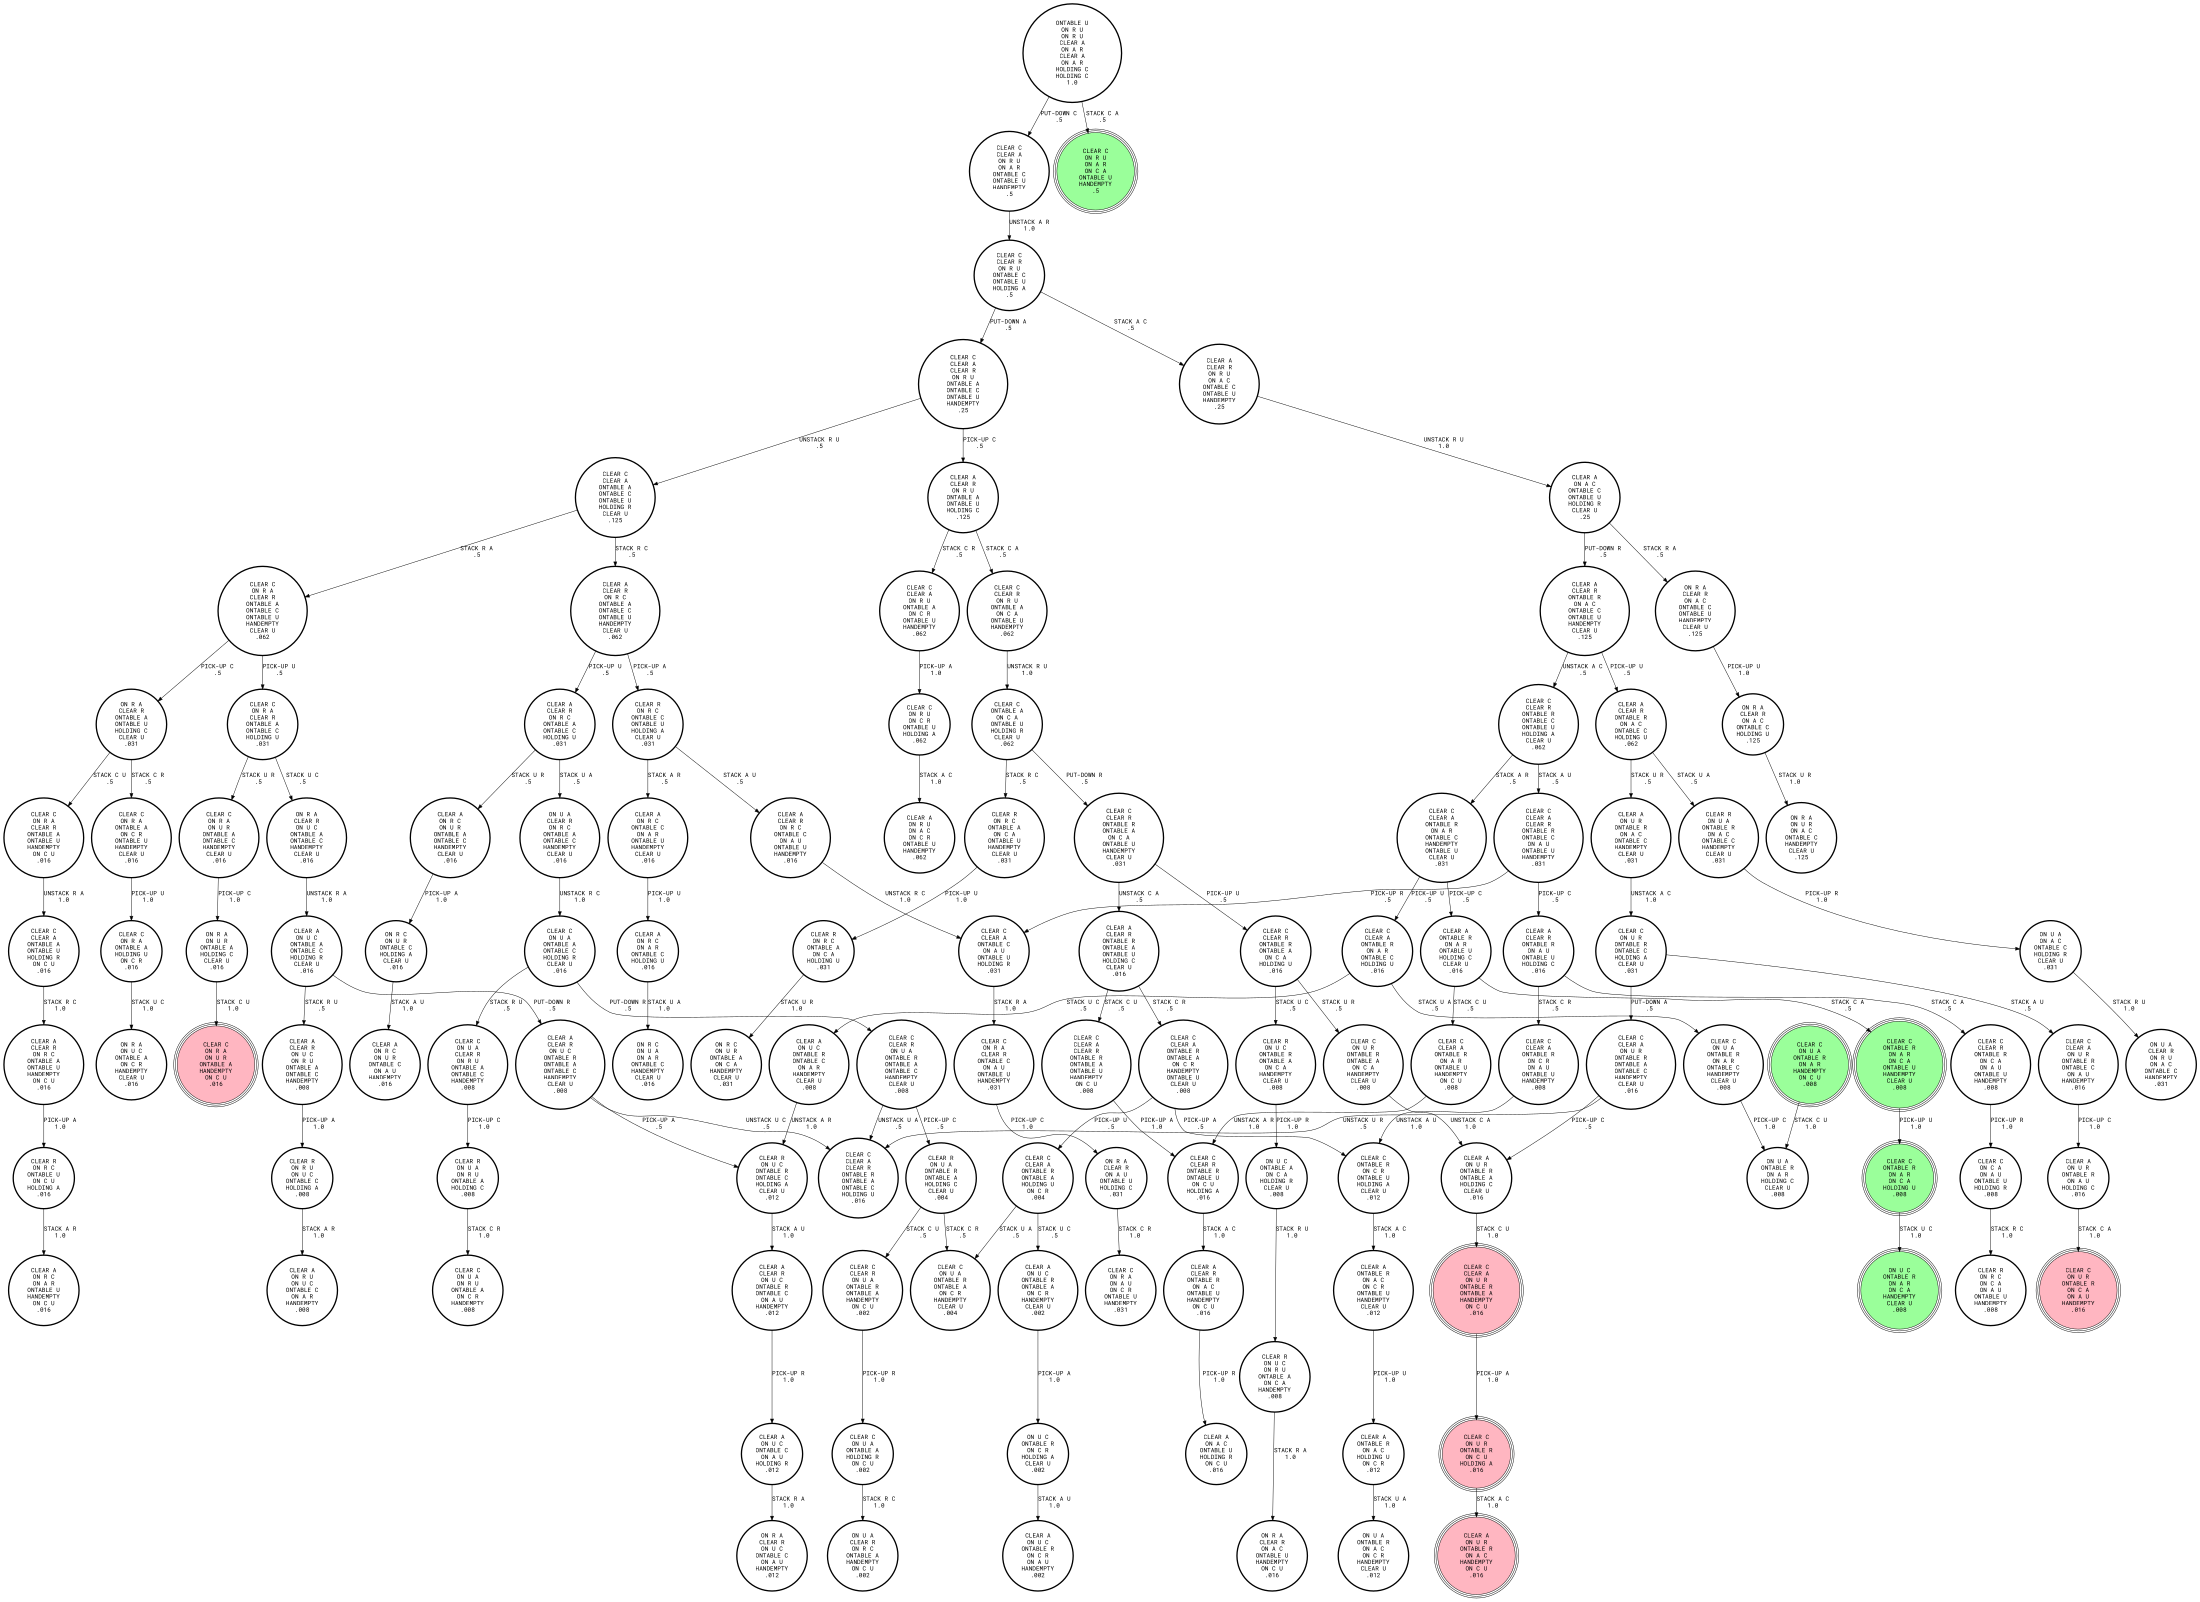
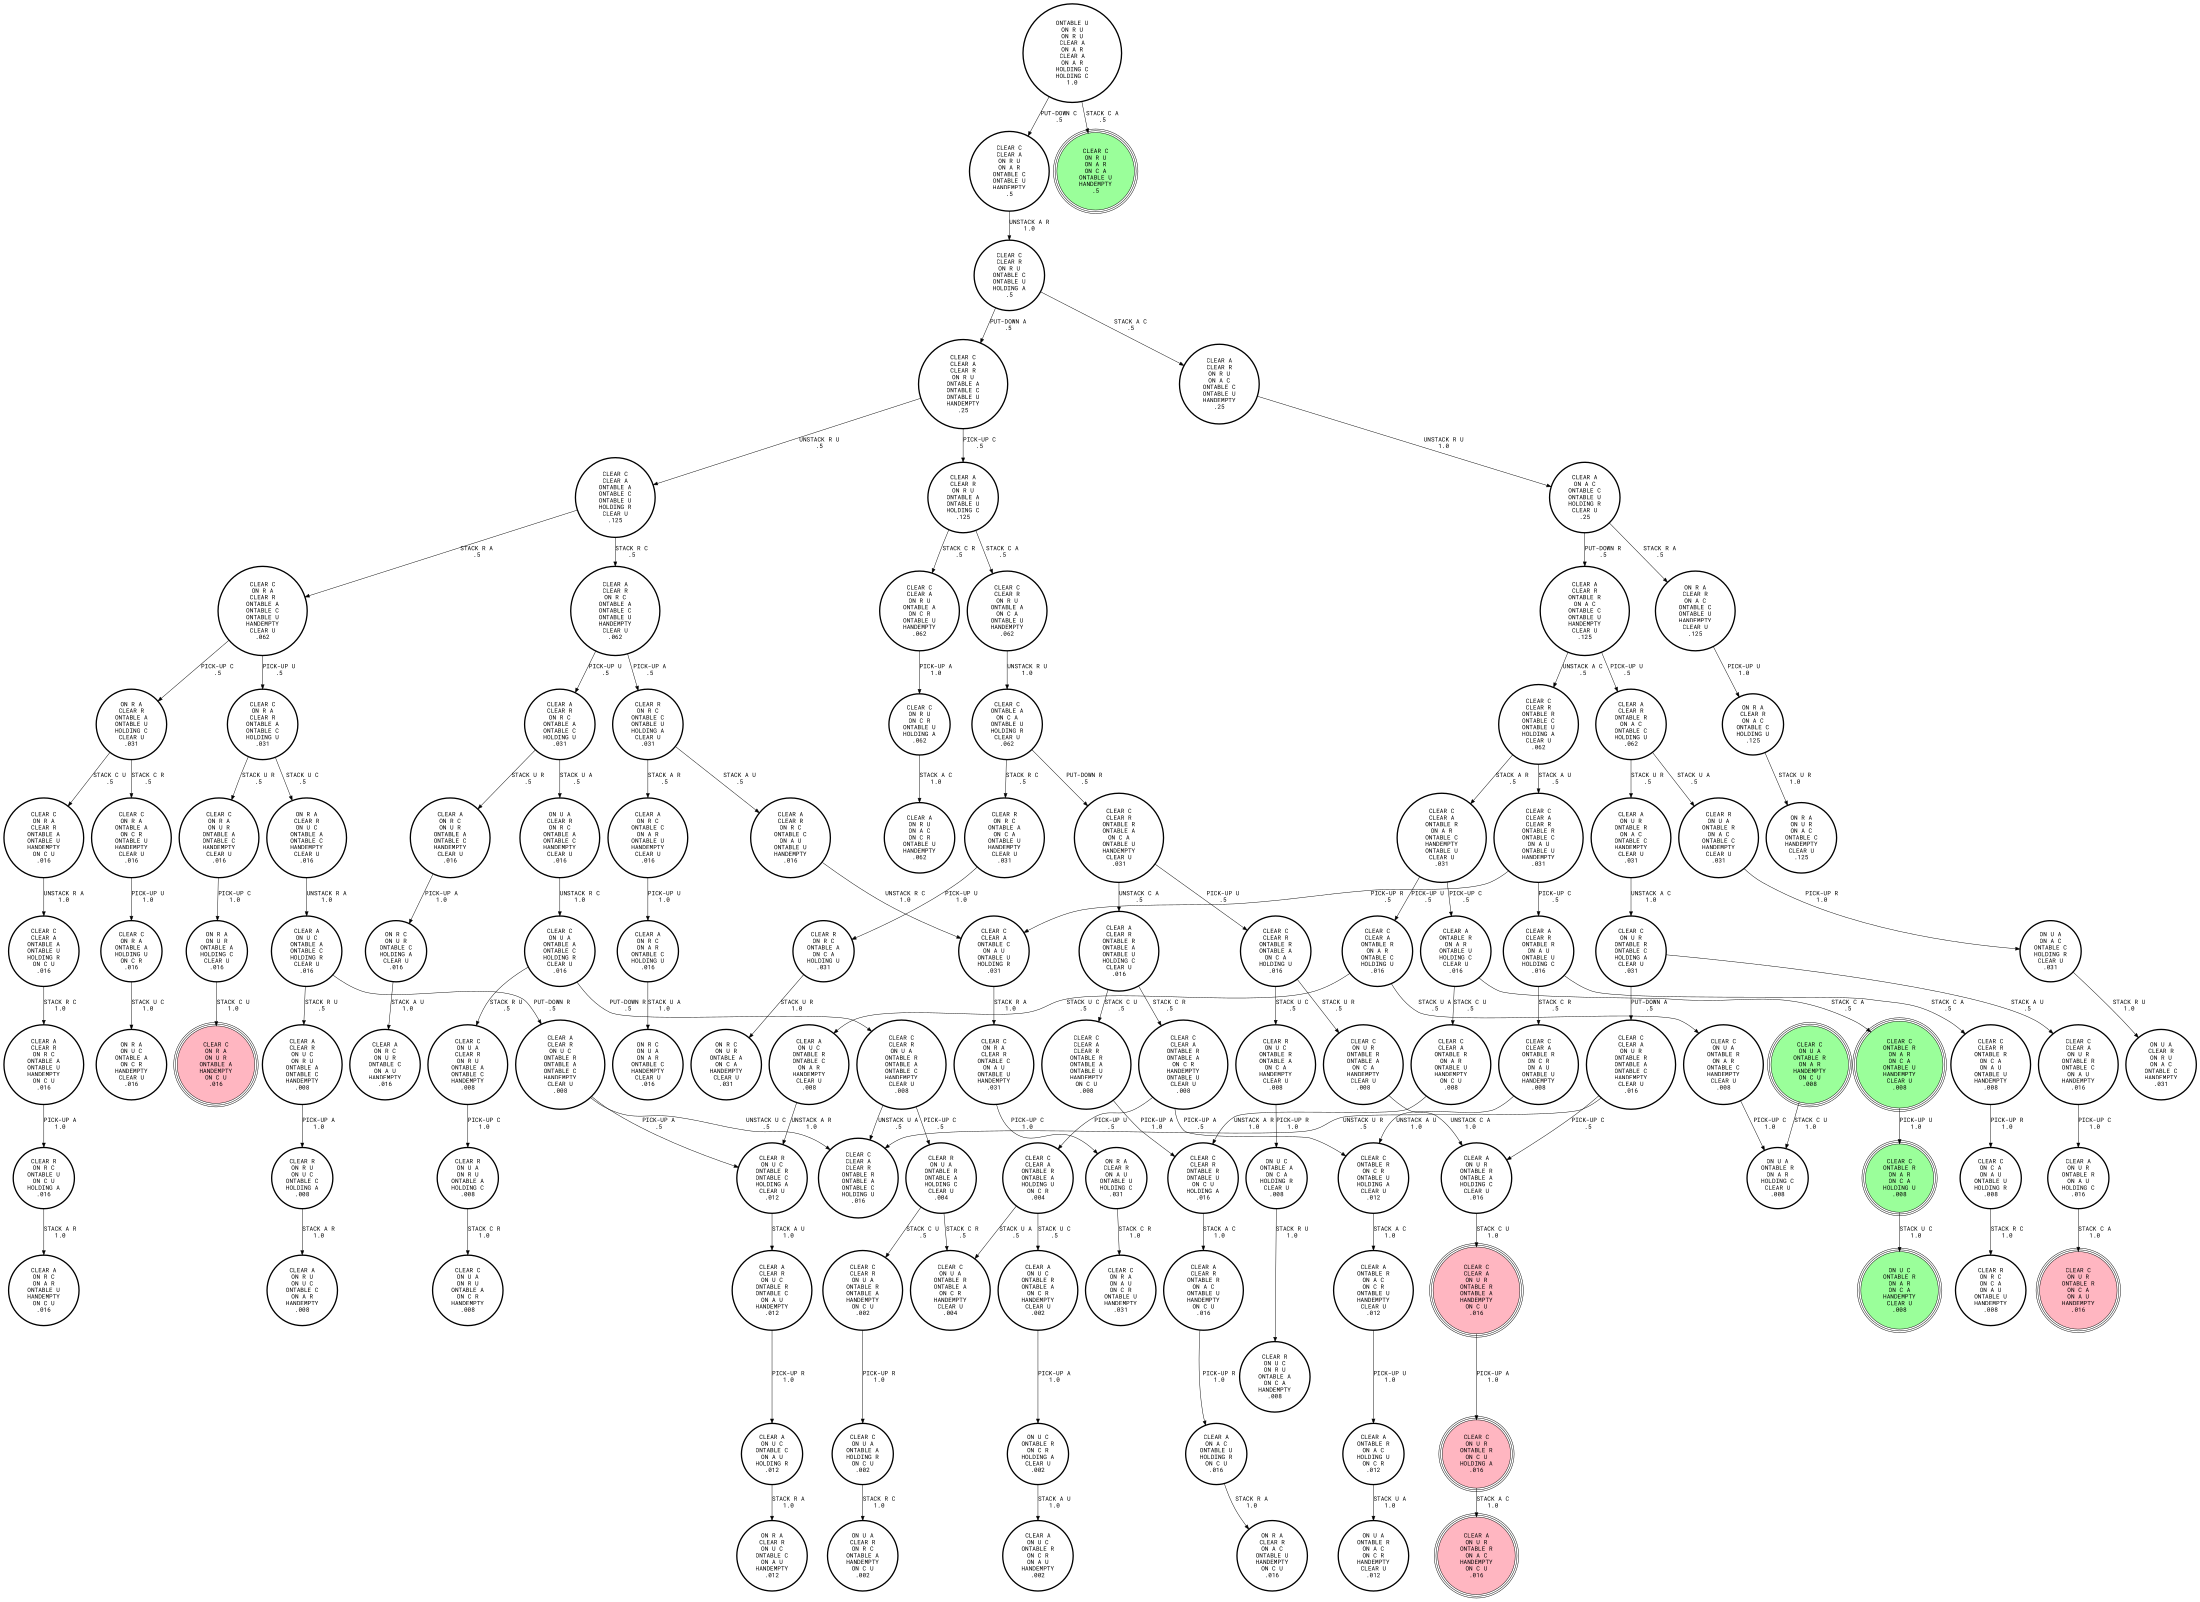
(1274, 1464) -> (1233, 1506)
